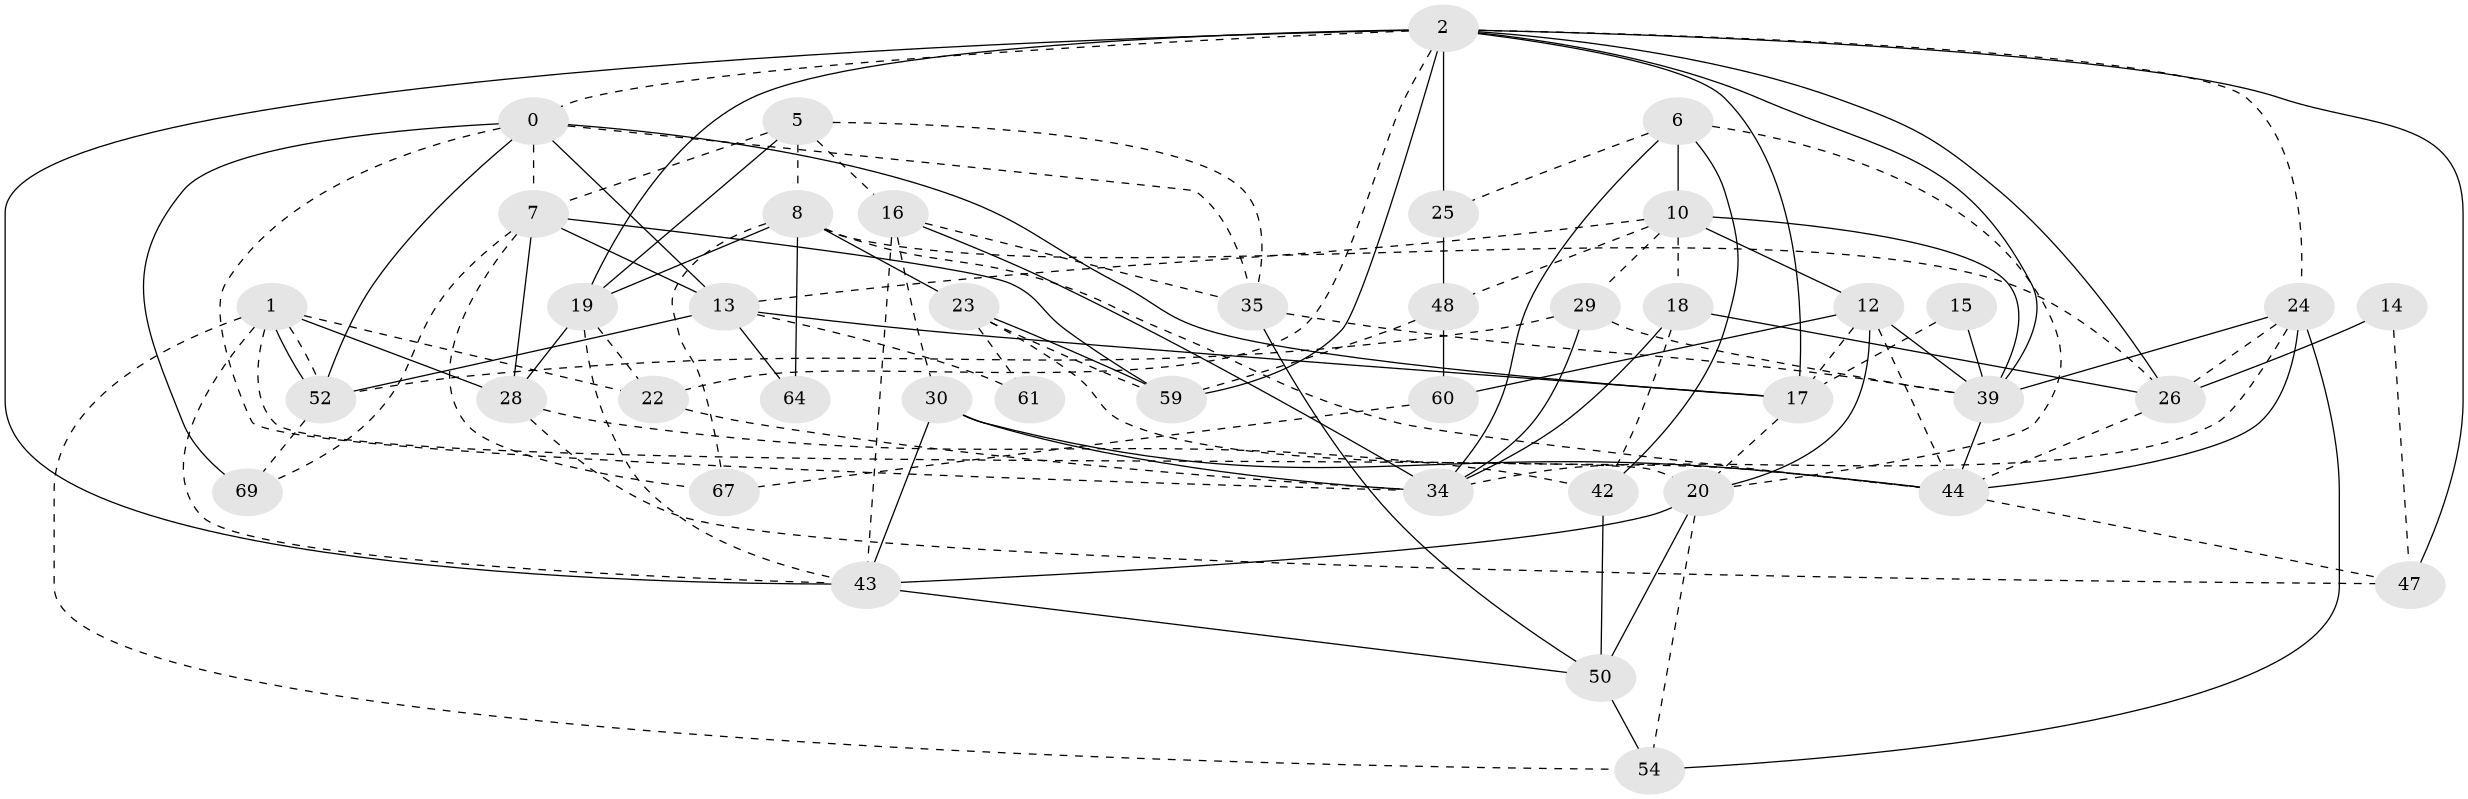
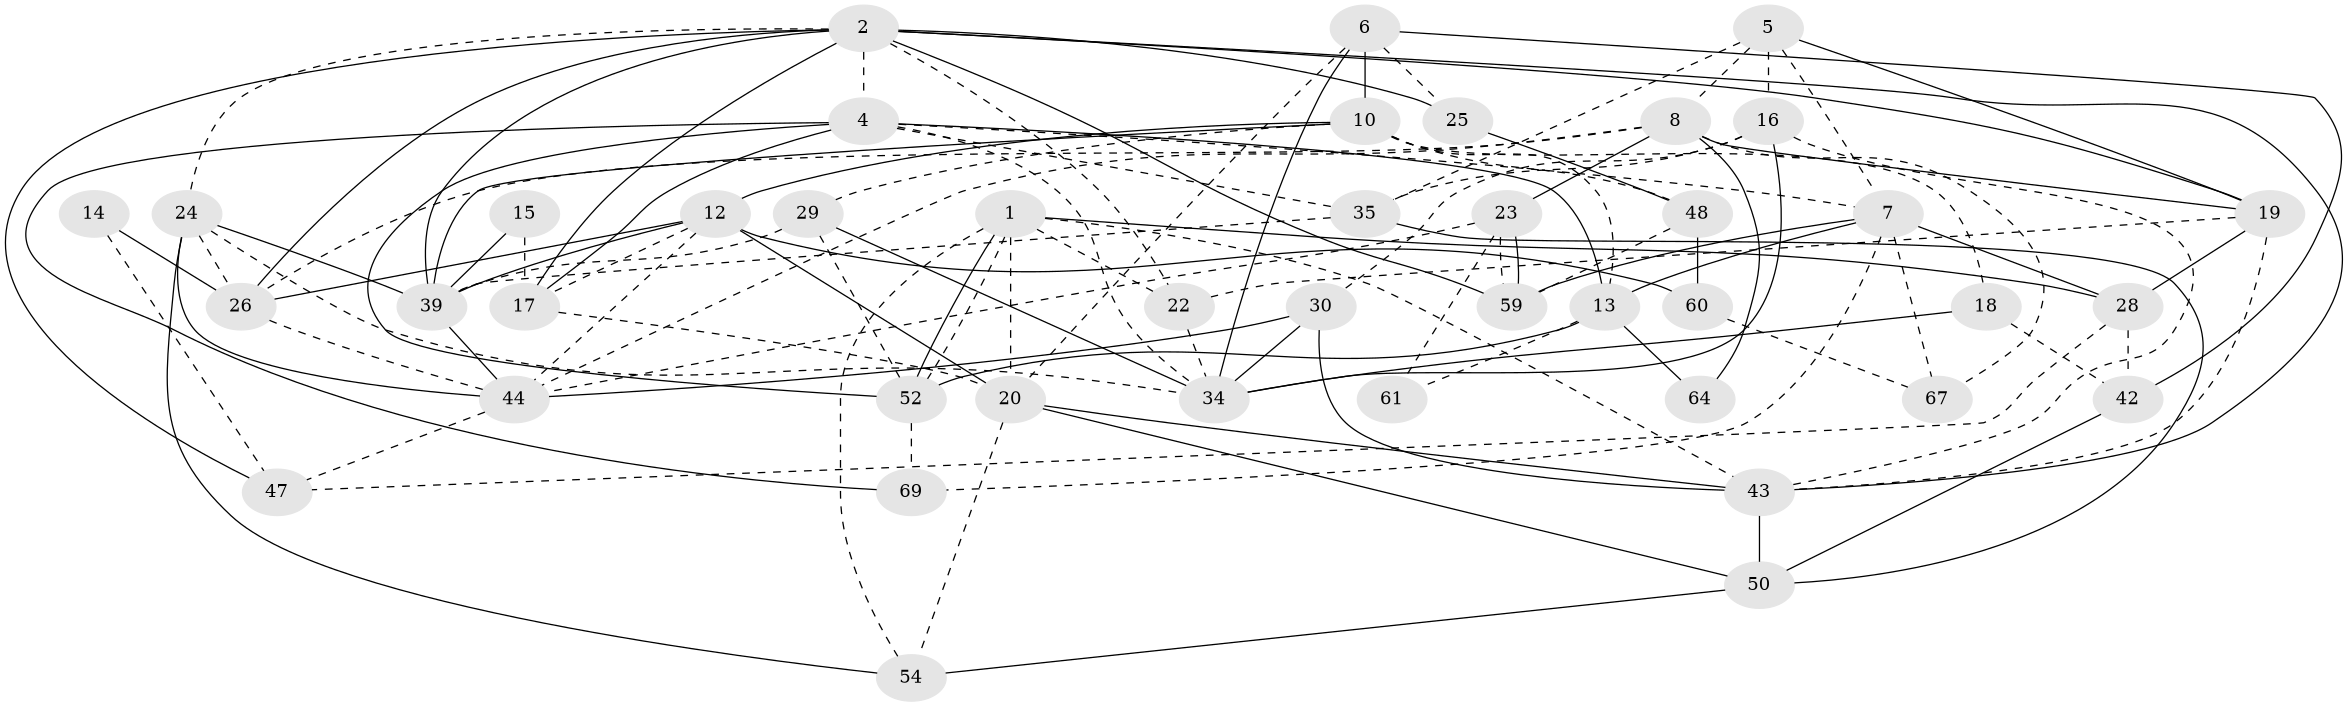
(534, 121) -> (864, 121)
(1903, 349) -> (499, 256)
(1336, 364) -> none
